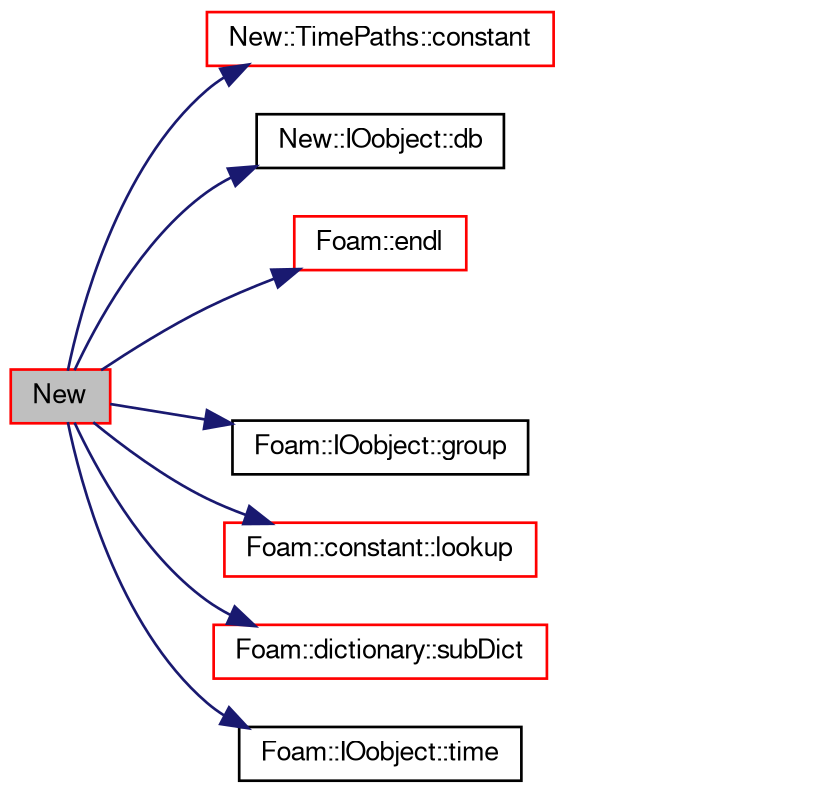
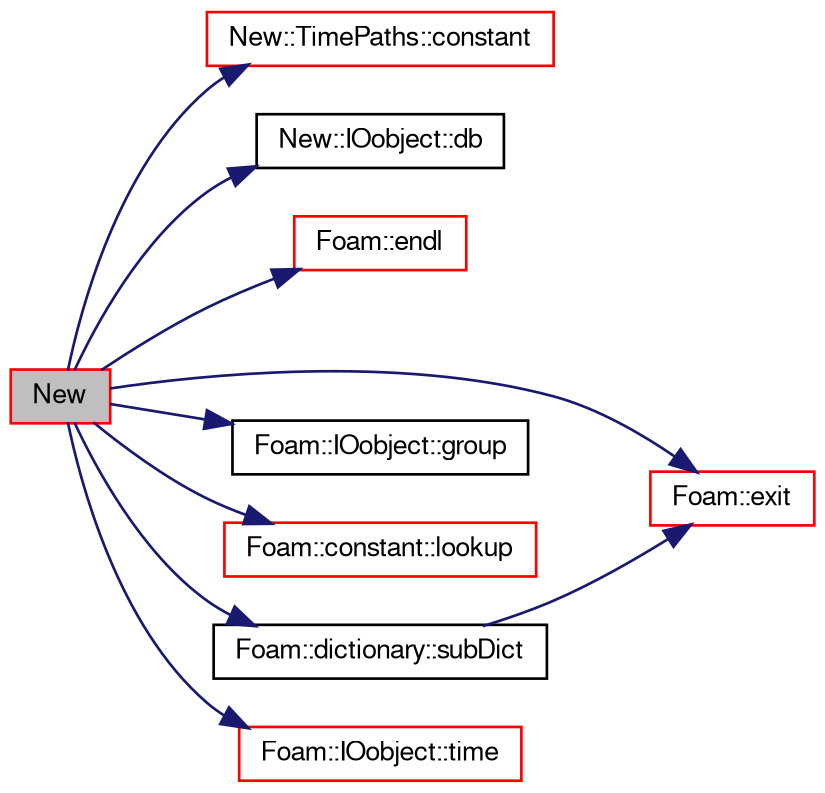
none -> (732, 499)
(380, 652) -> (380, 652)
(380, 754) -> (380, 754)
